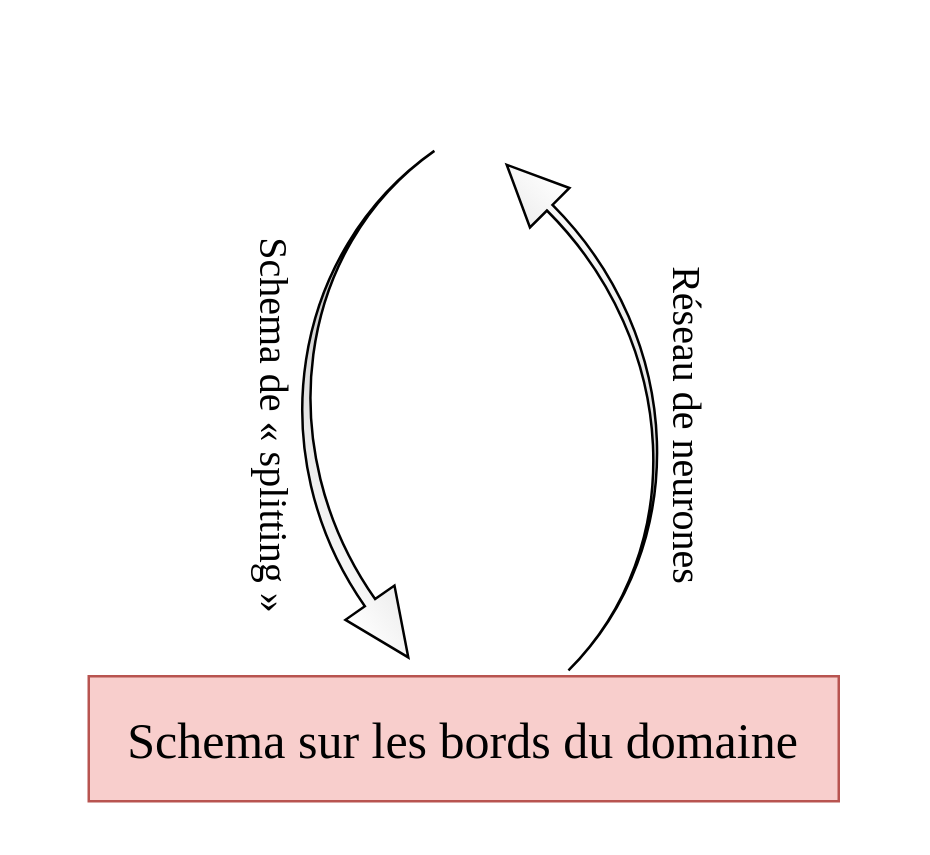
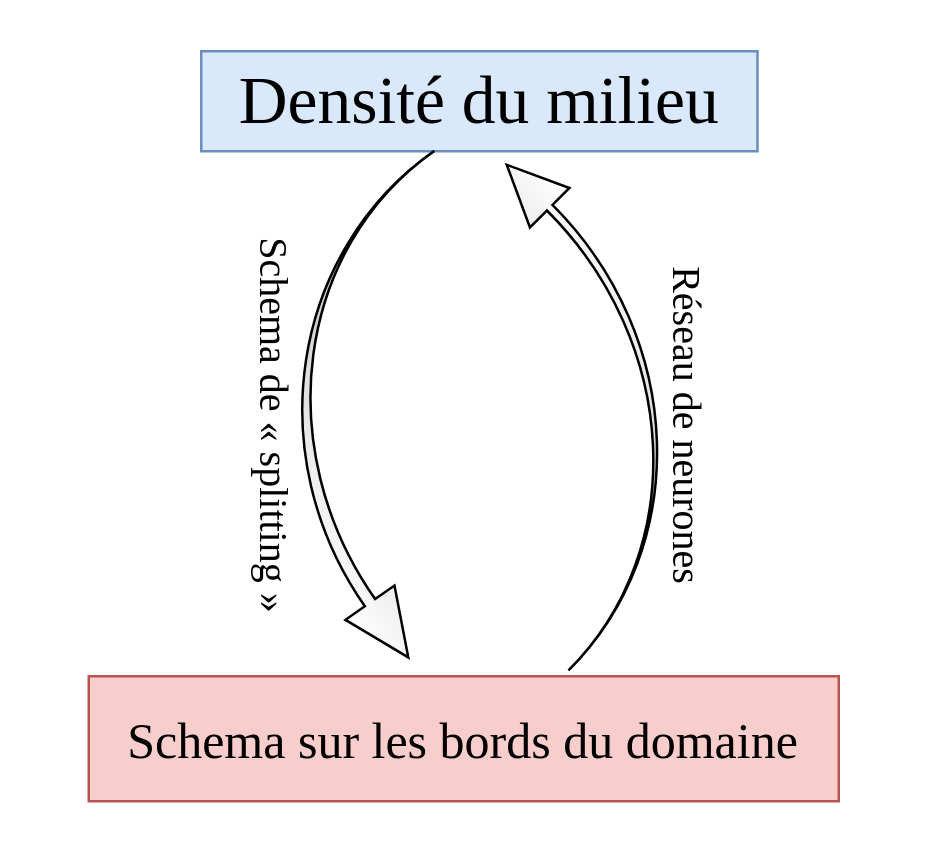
none -> (479, 101)
